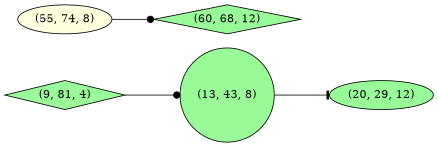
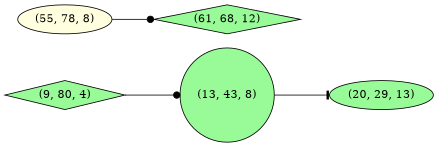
(65, 19) -> (65, 19)
(227, 19) -> (227, 19)
(65, 95) -> (65, 95)
(381, 95) -> (381, 95)
